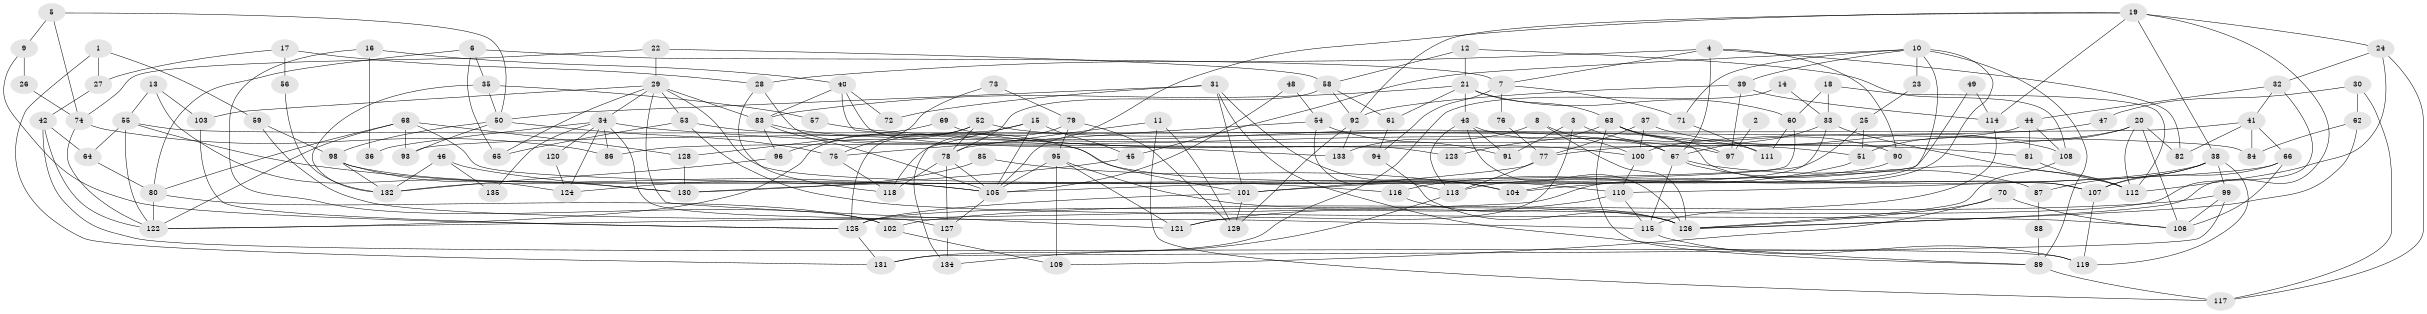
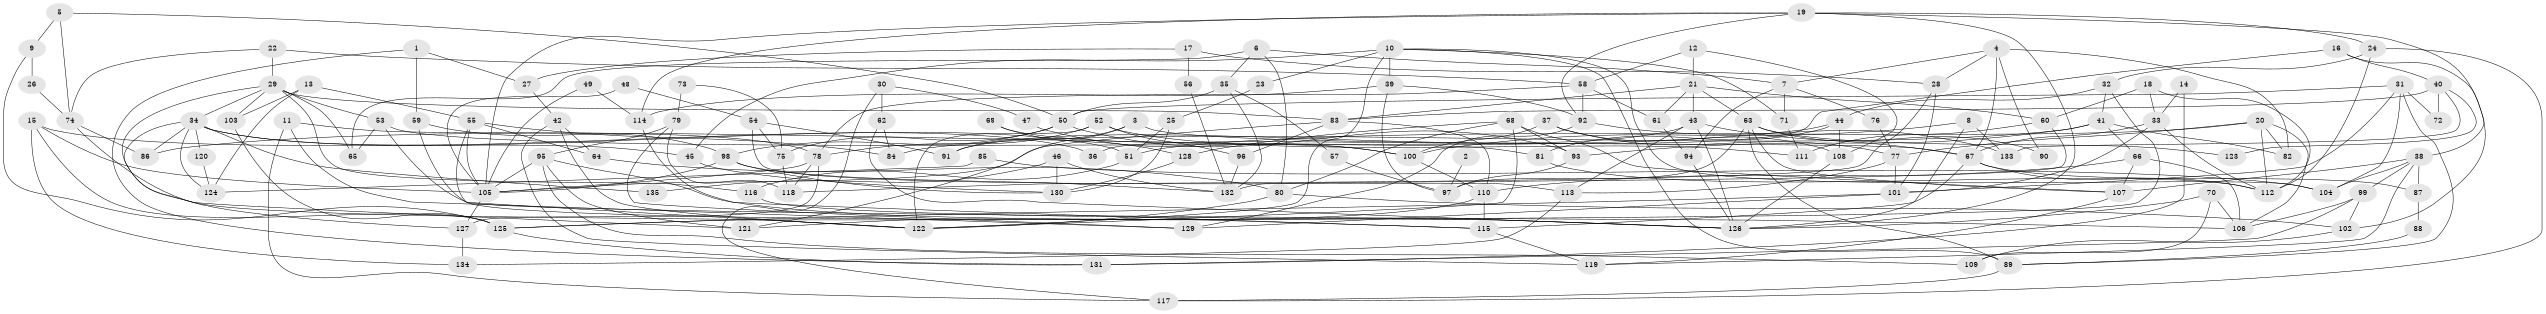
none -> (1498, 177)
(1677, 179) -> none
